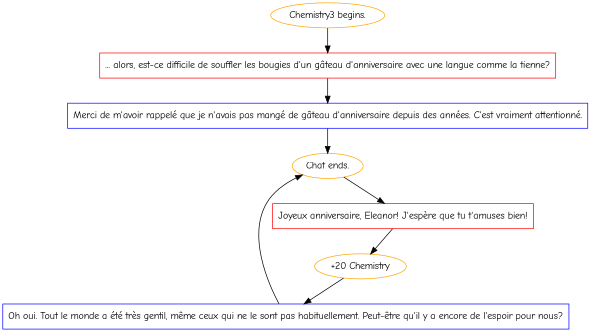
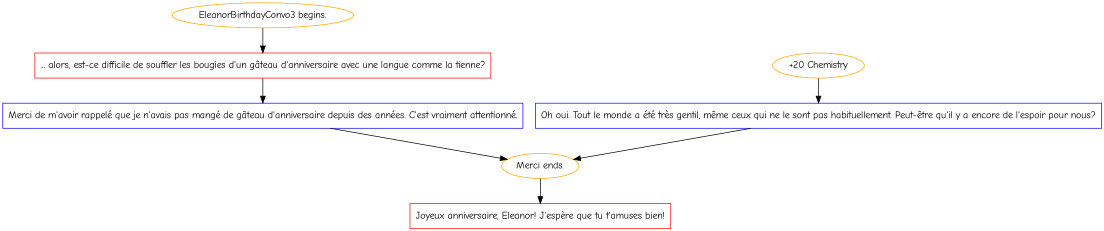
(328, 15) -> (263, 15)
(328, 166) -> (540, 166)
(384, 239) -> none
